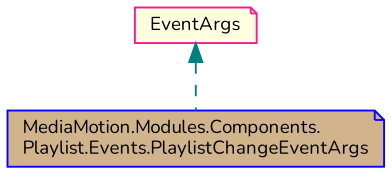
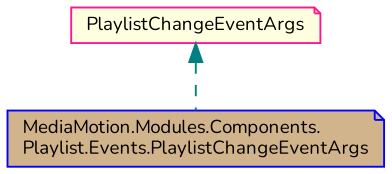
(196, 25) -> (196, 25)
